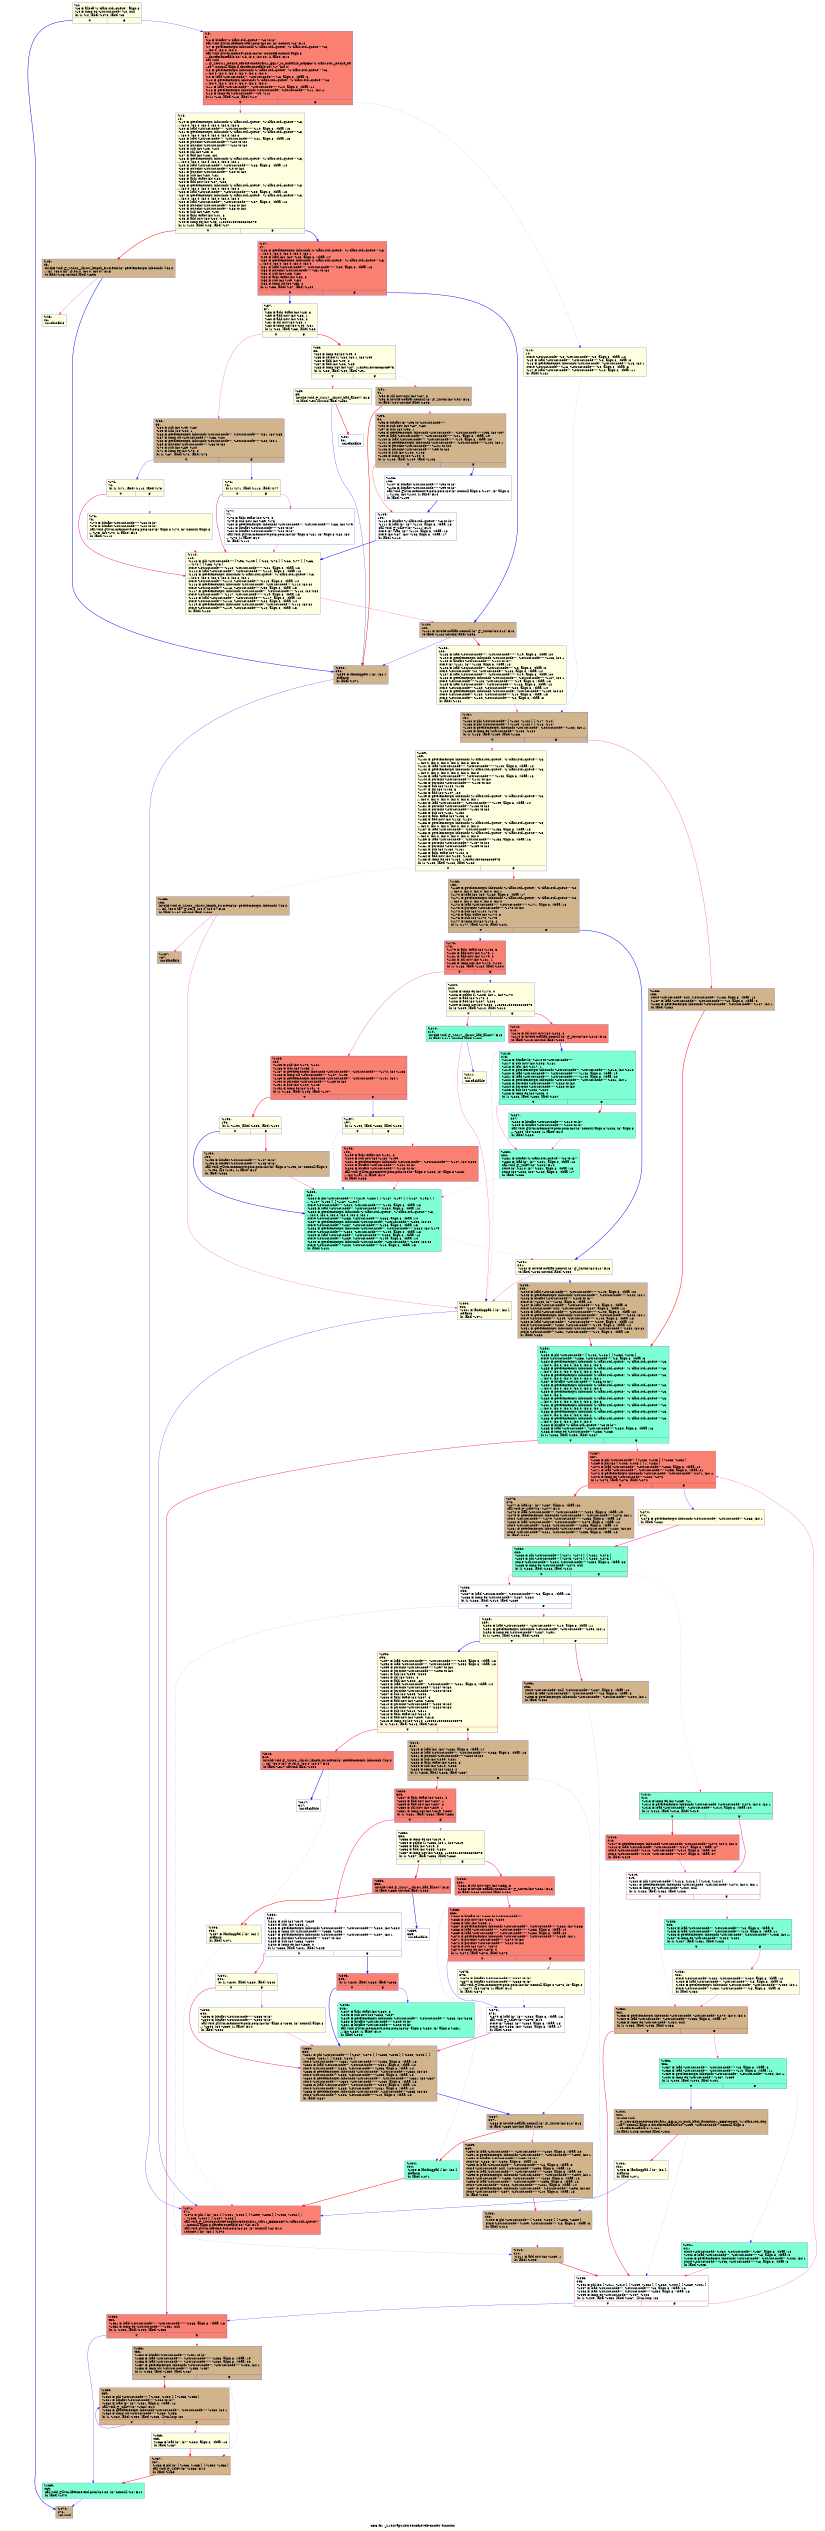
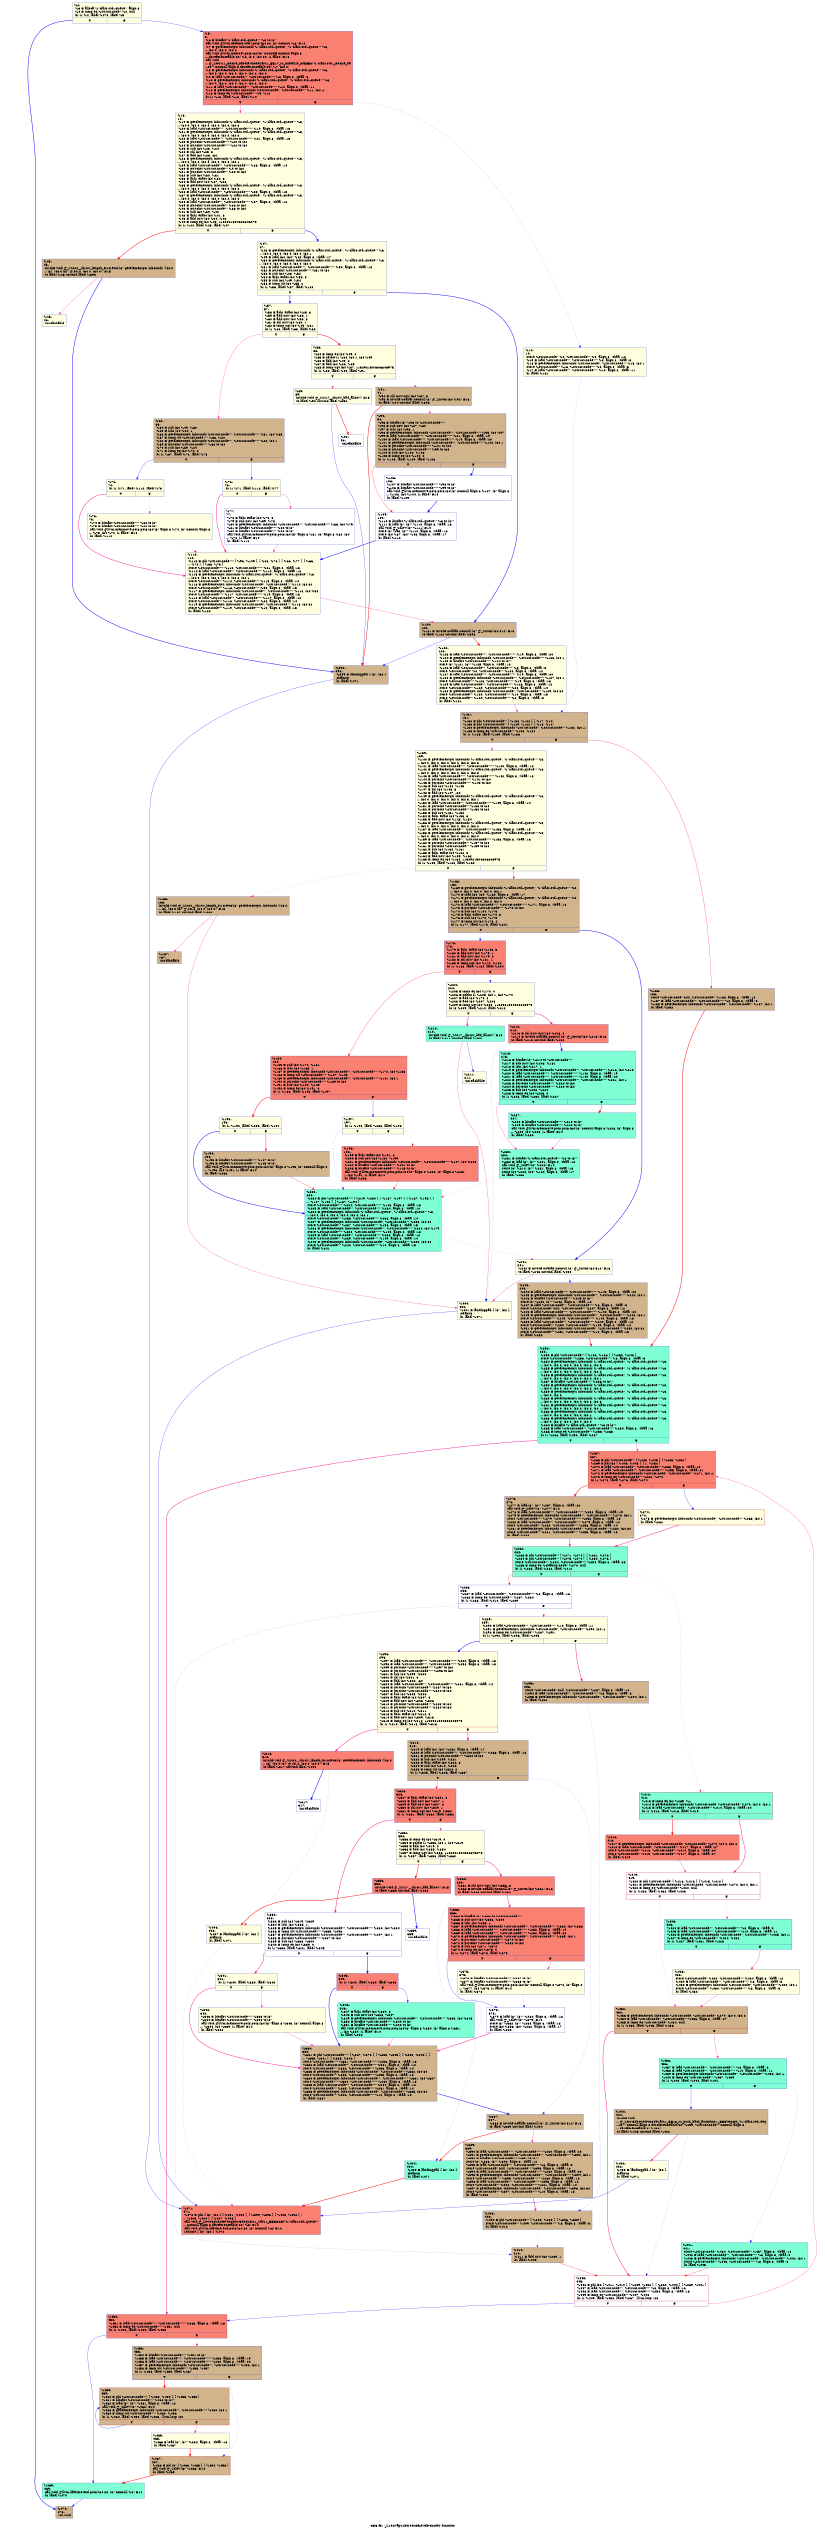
(322, 268) -> (322, 268)
(549, 1566) -> (550, 1566)
(577, 2269) -> (577, 2269)
